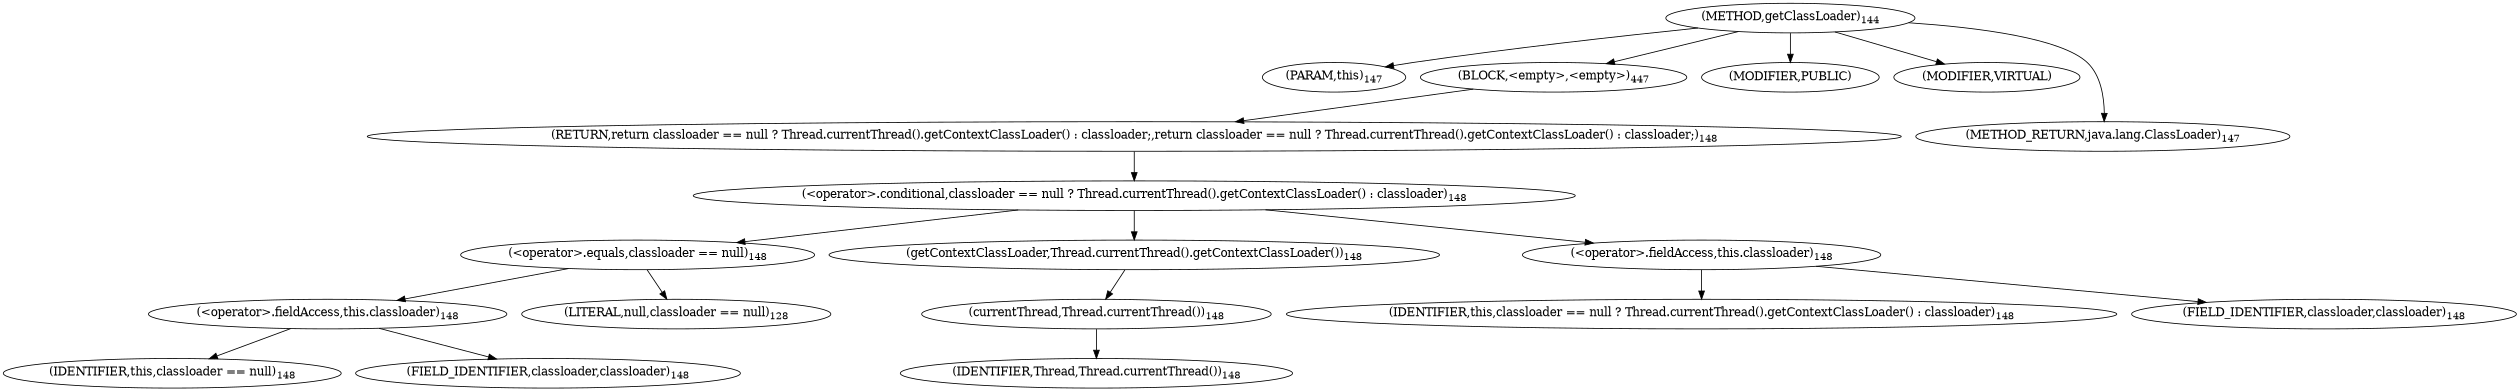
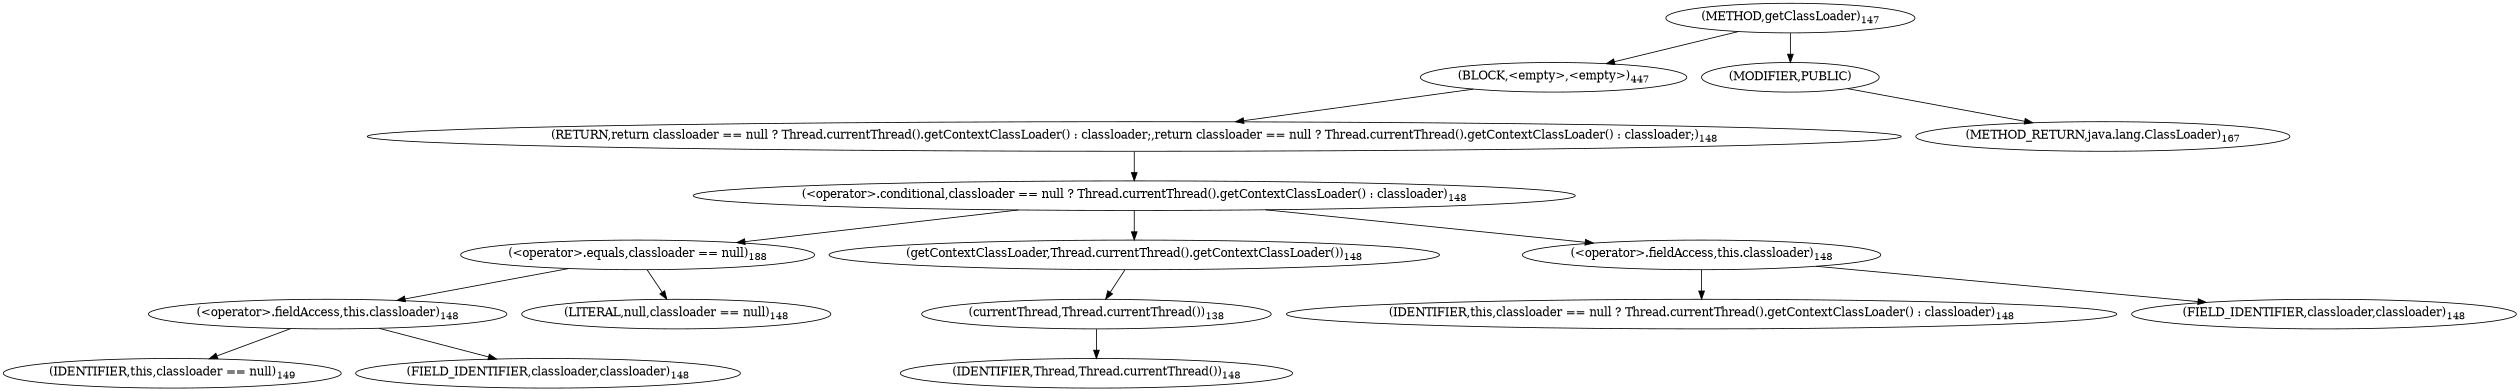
(1870, 17) -> (1870, 17)
(2028, 38) -> (1936, 105)
(1334, 77) -> none
(1987, 77) -> none
(2231, 135) -> (2231, 135)
(758, 254) -> (758, 254)
(779, 313) -> (779, 313)
(1215, 313) -> (1215, 313)
(286, 372) -> (286, 372)
